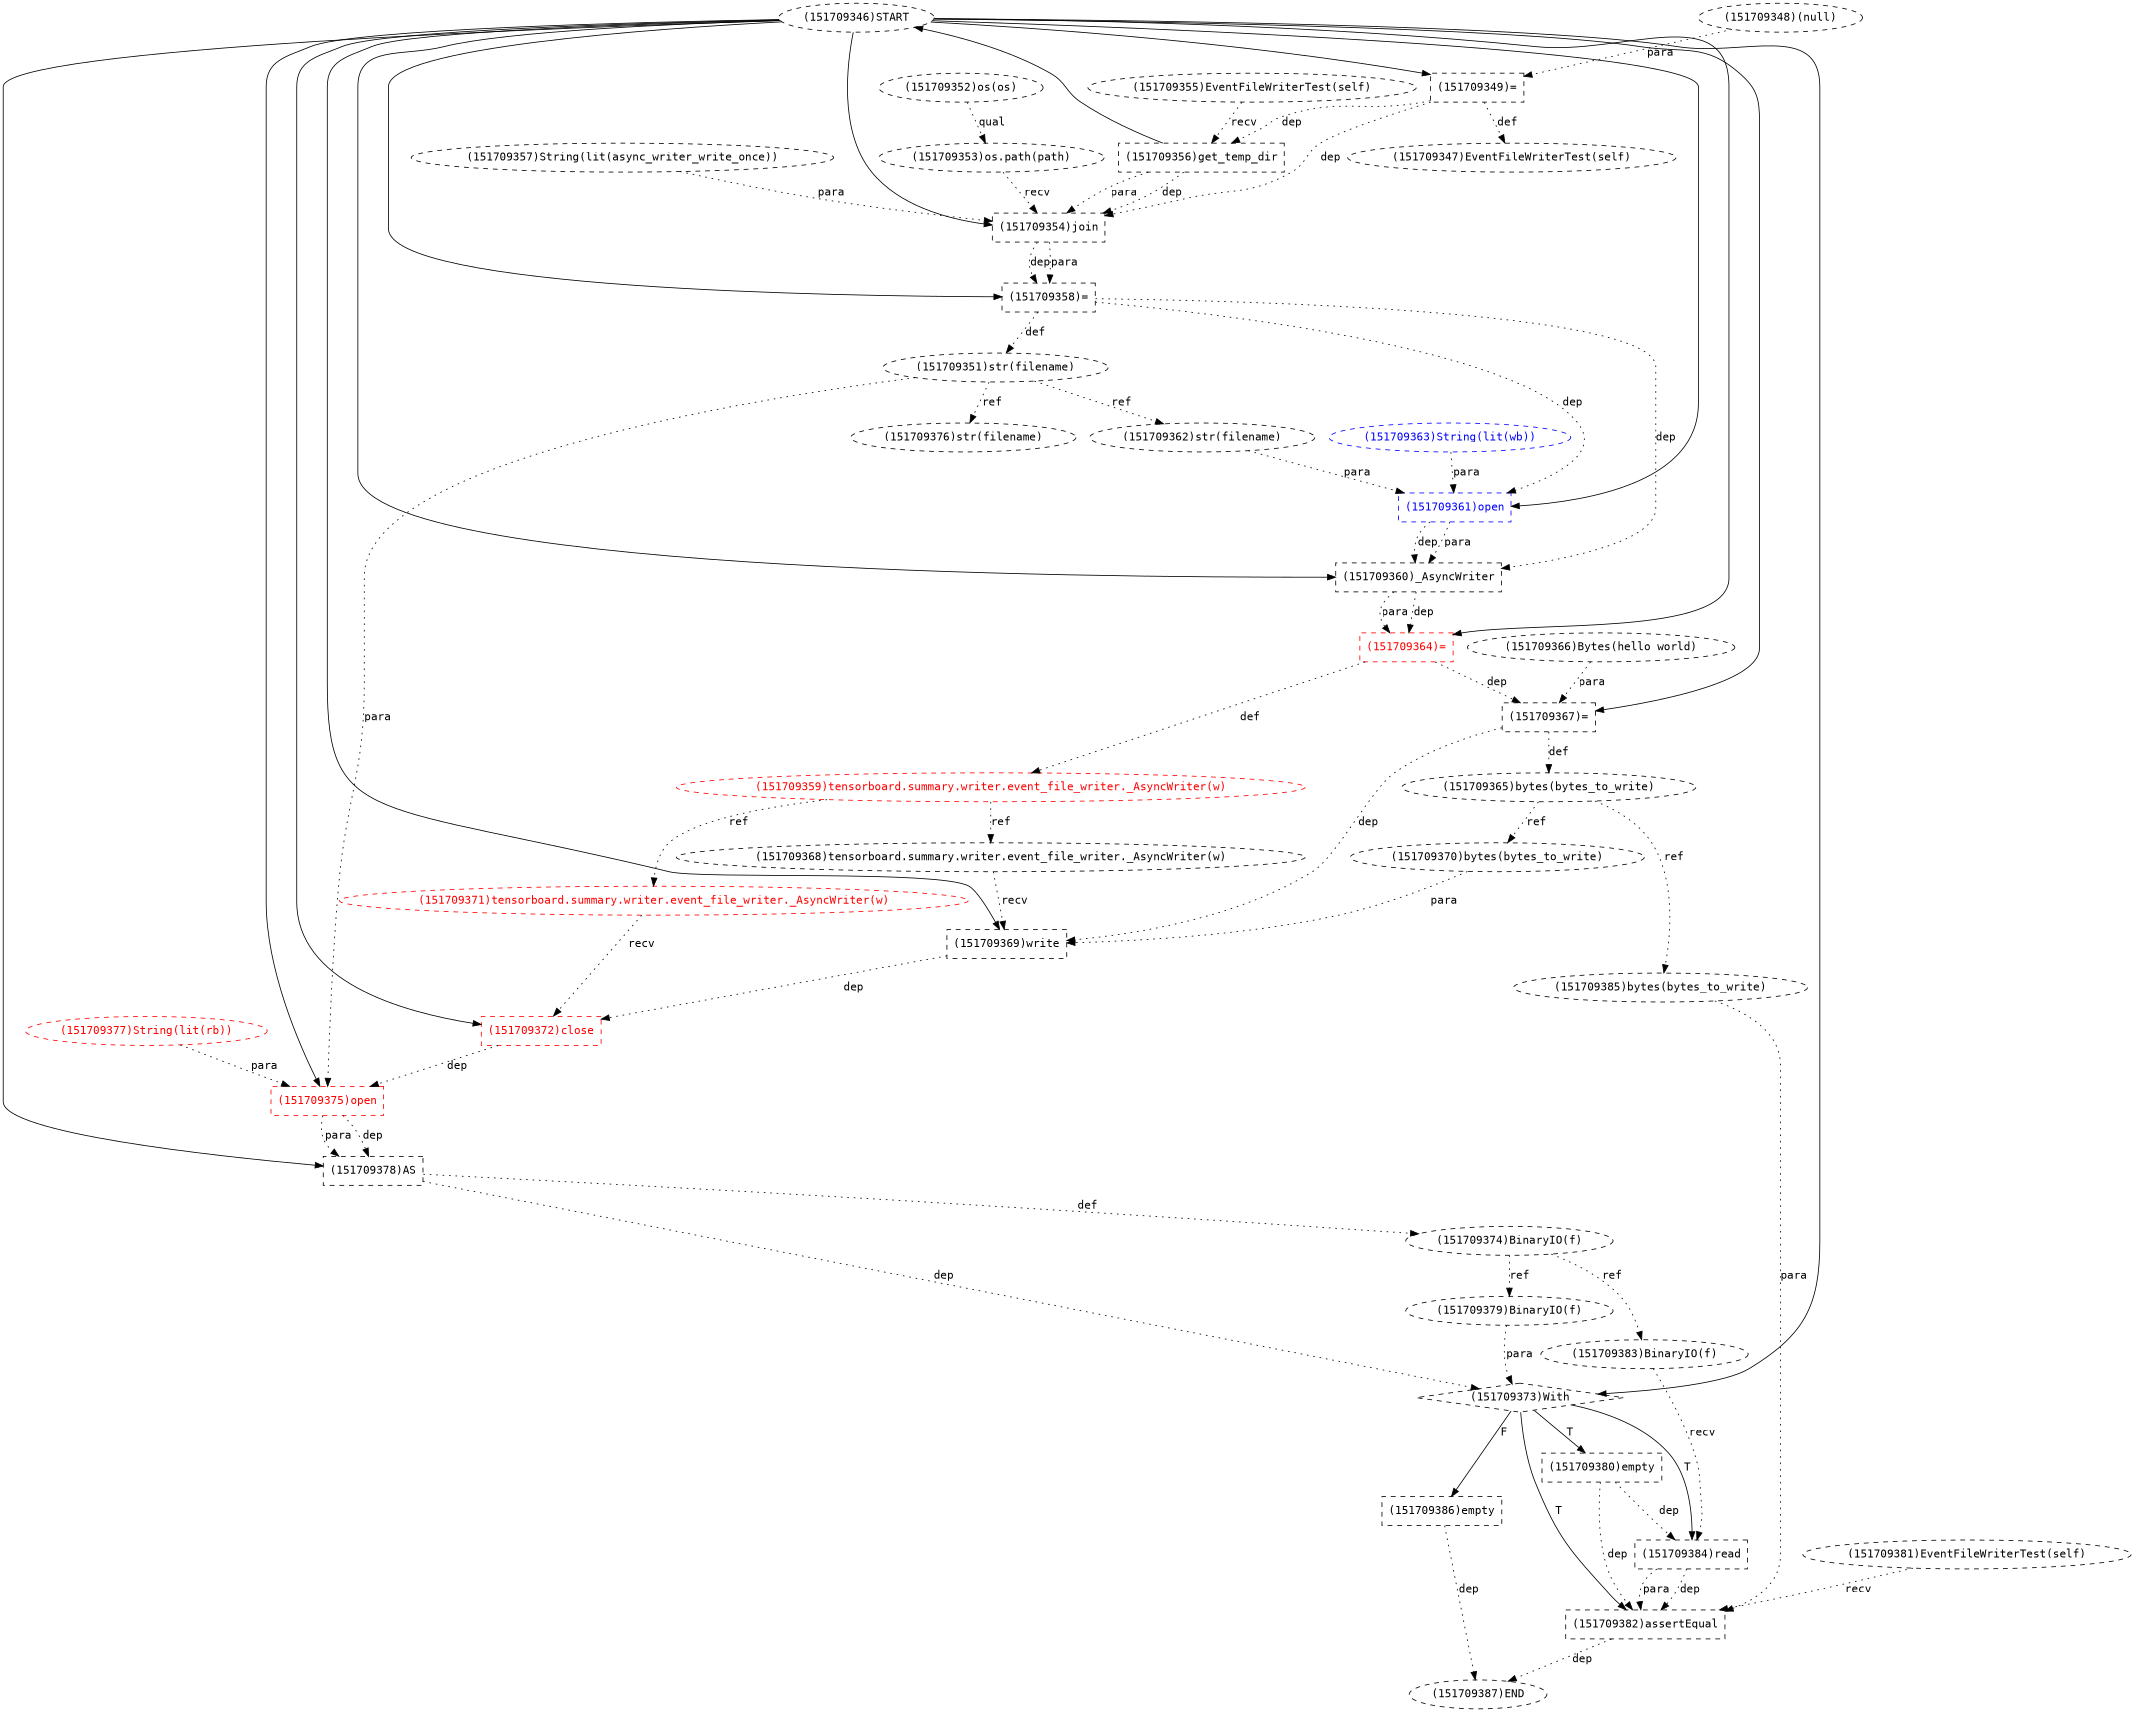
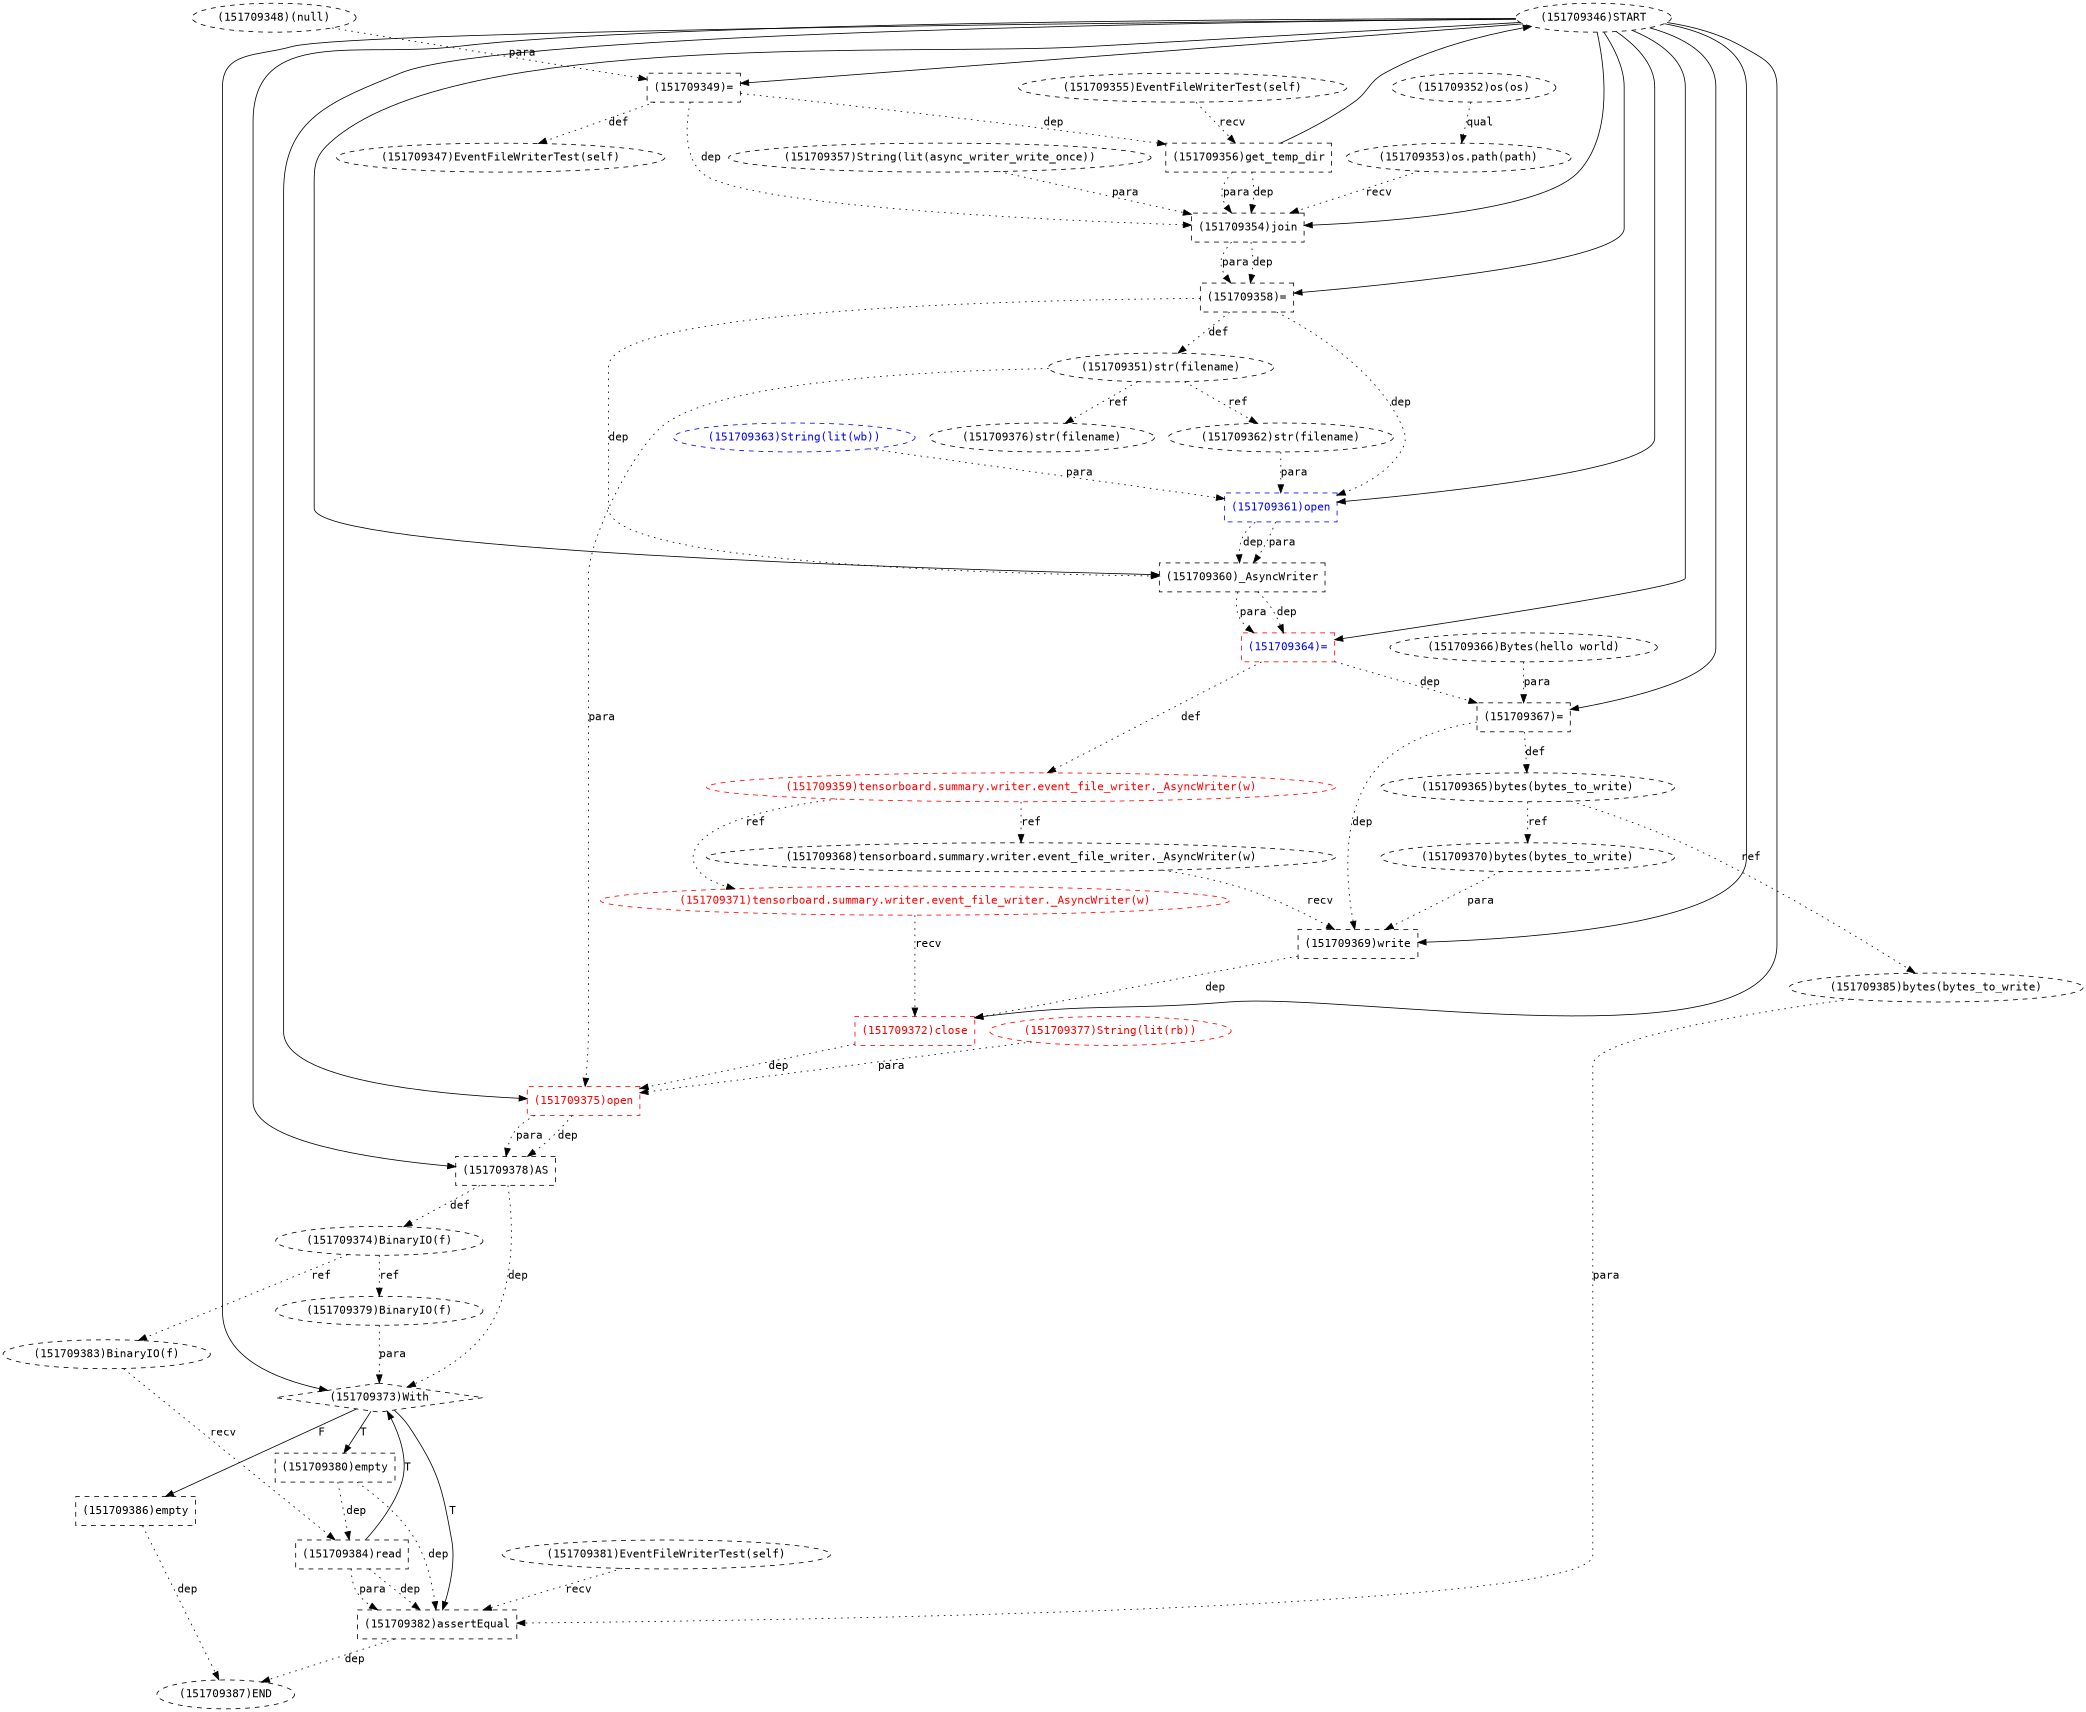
(1406, 647) -> (1288, 647)
(1659, 1444) -> (401, 1483)
